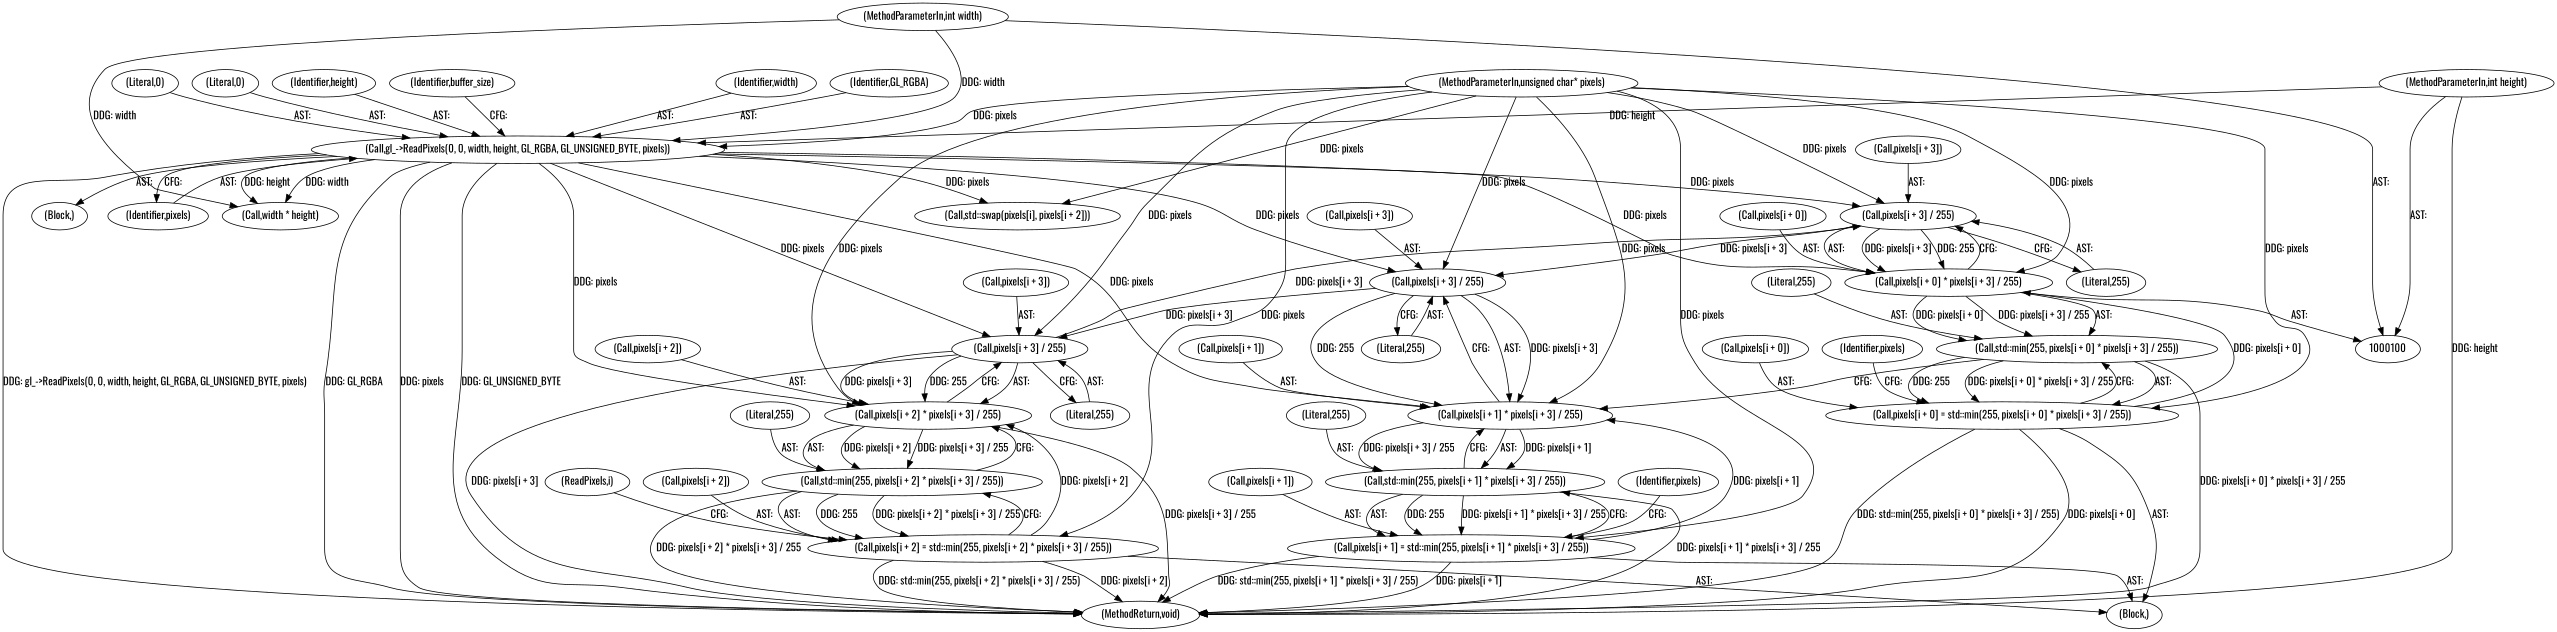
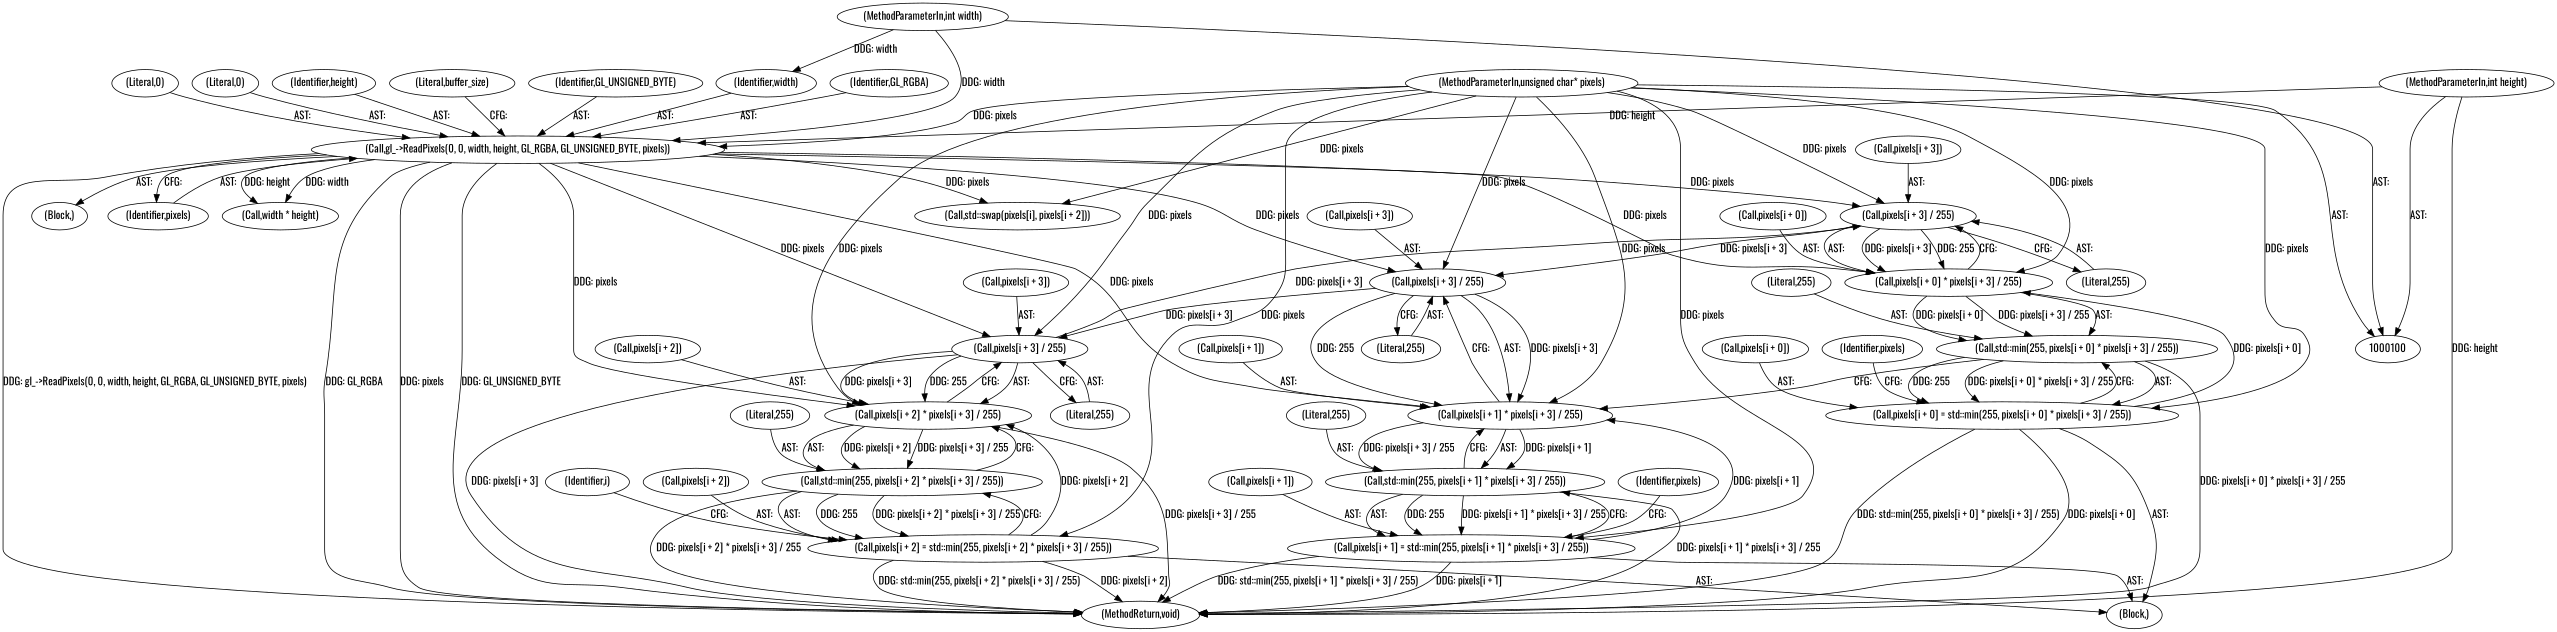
(358, 40) -> (847, 49)
(452, 83) -> (452, 83)
none -> (616, 83)
(2190, 301) -> (2036, 92)
(587, 482) -> (587, 482)
